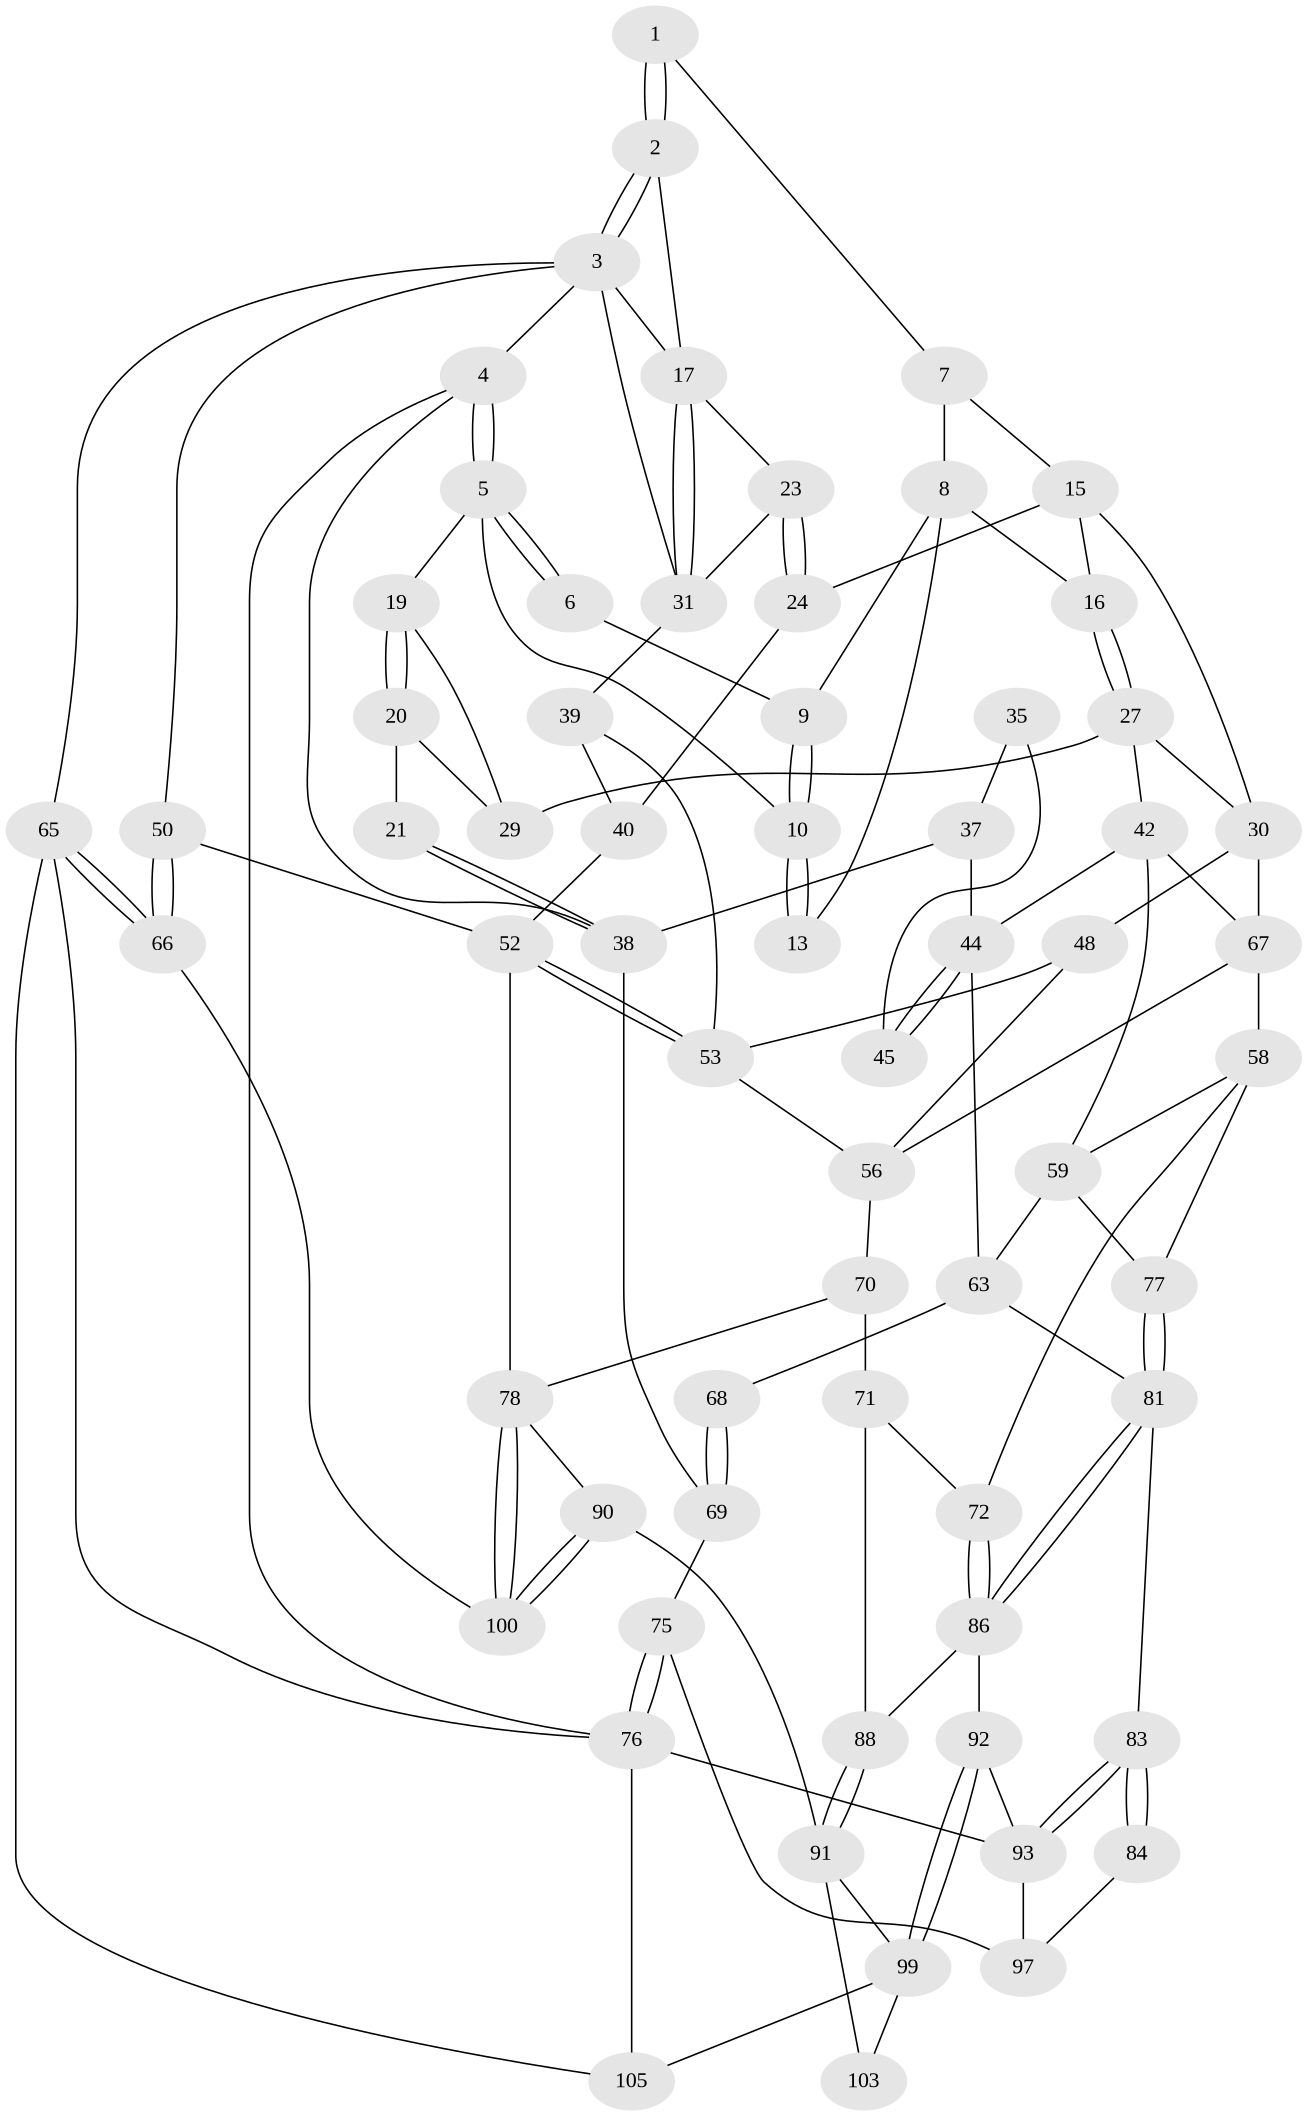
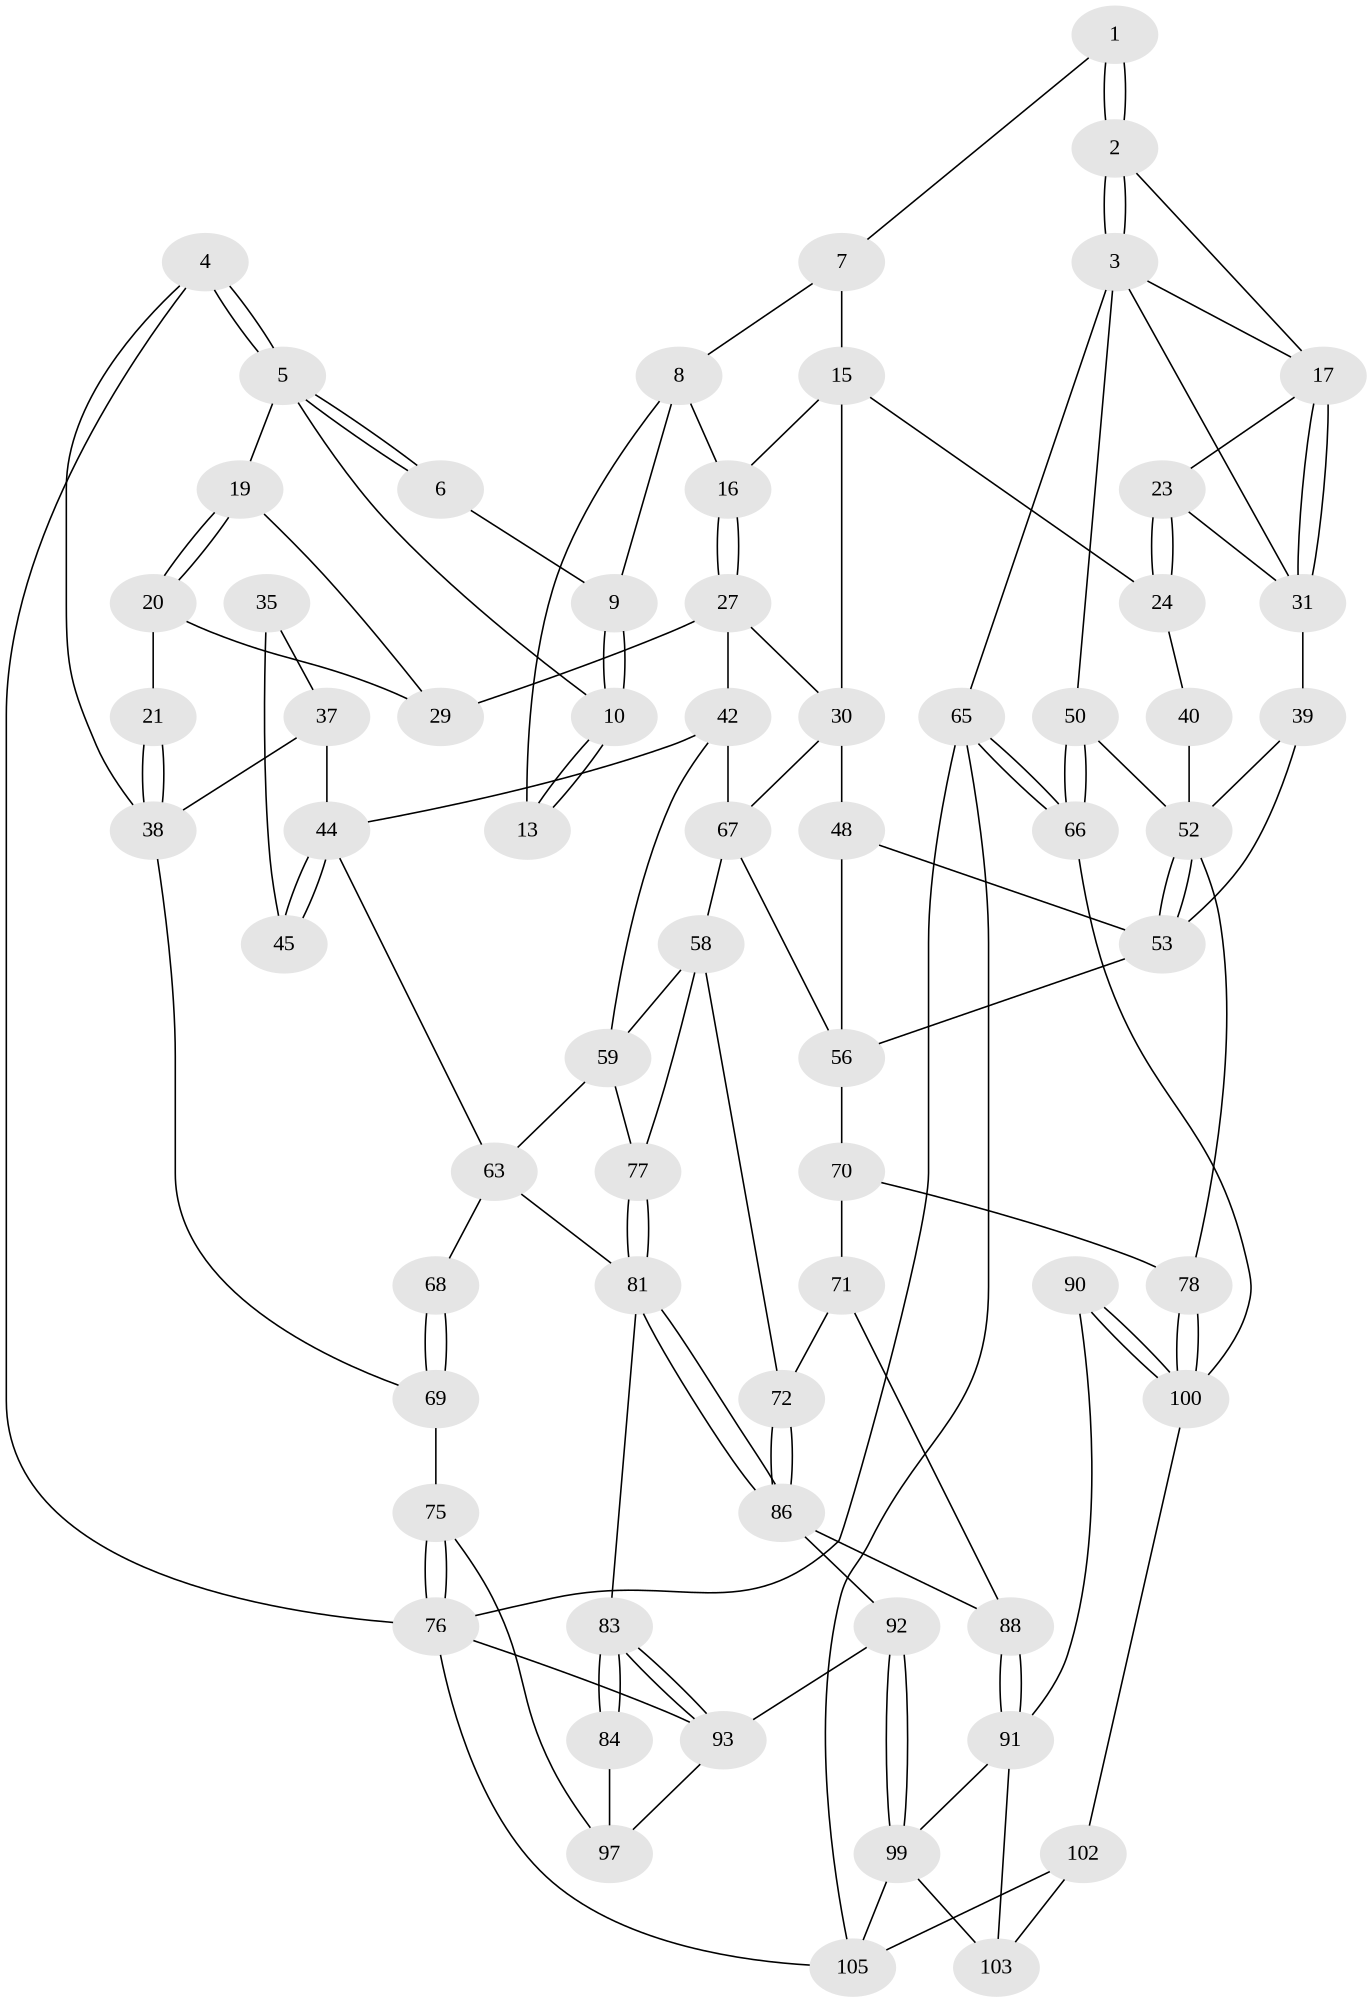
(540, 319) -> none
(597, 773) -> (1246, 774)
(557, 1456) -> none
none -> (1083, 1854)
